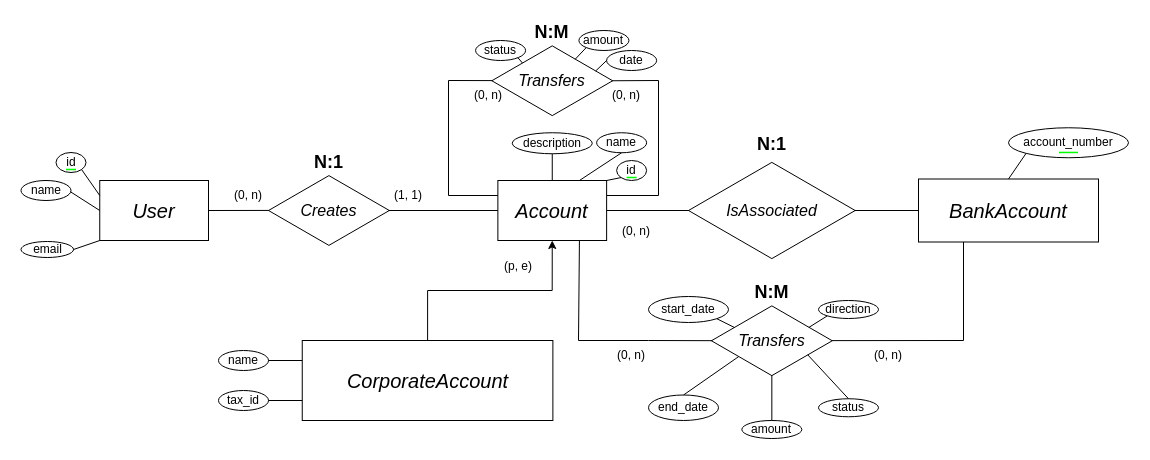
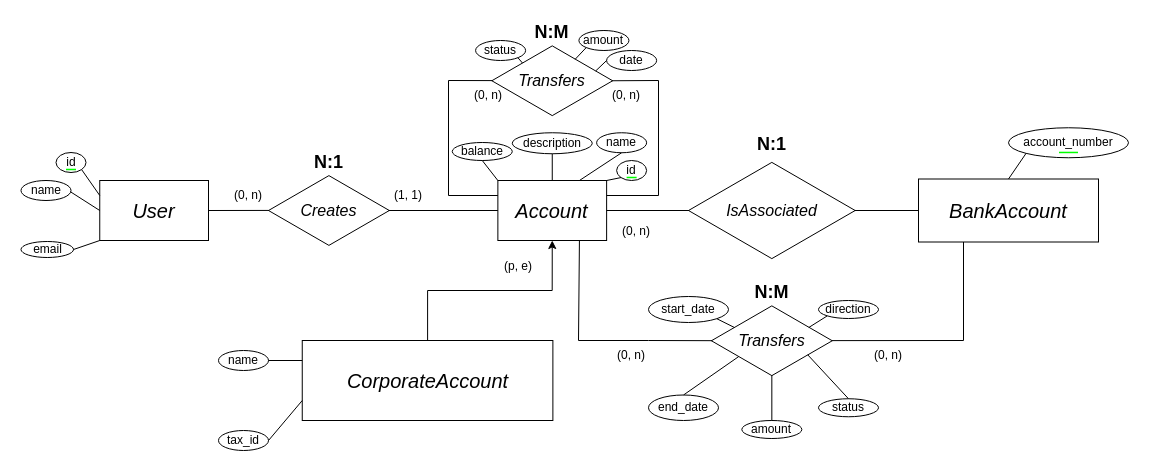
none -> (482, 152)
none -> (490, 171)
(244, 401) -> (244, 441)
